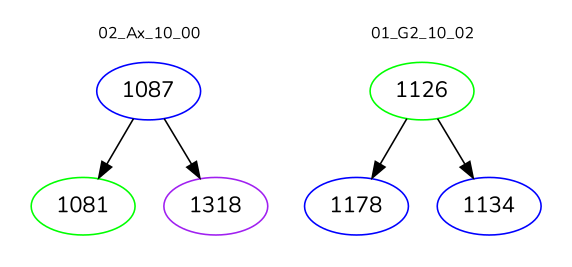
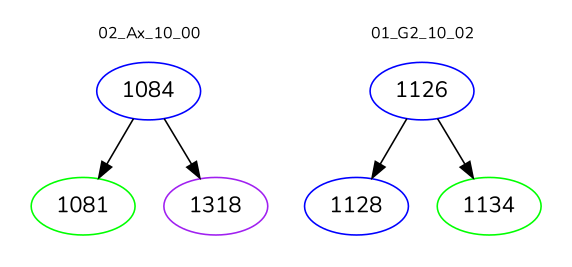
(149, 91) -> (149, 91)
(422, 91) -> (422, 91)
(356, 206) -> (356, 206)
(489, 206) -> (489, 206)
